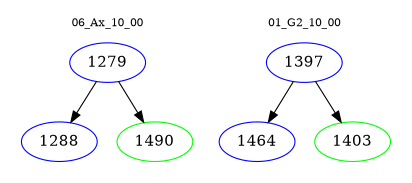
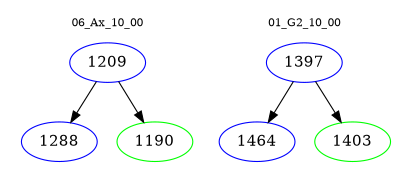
(108, 63) -> (108, 63)
(155, 142) -> (155, 142)
